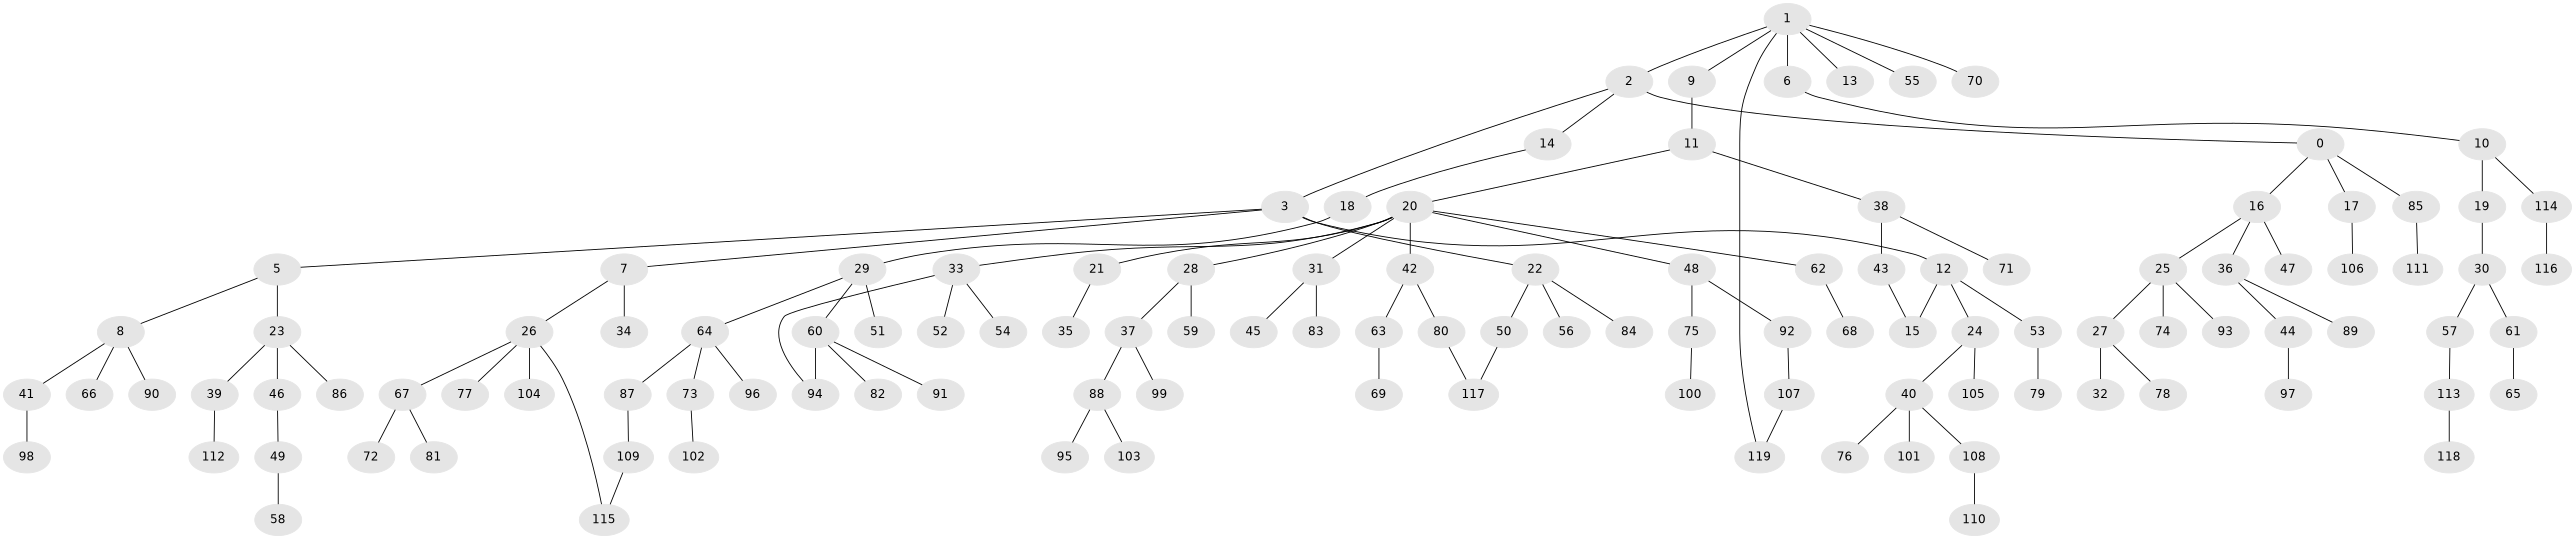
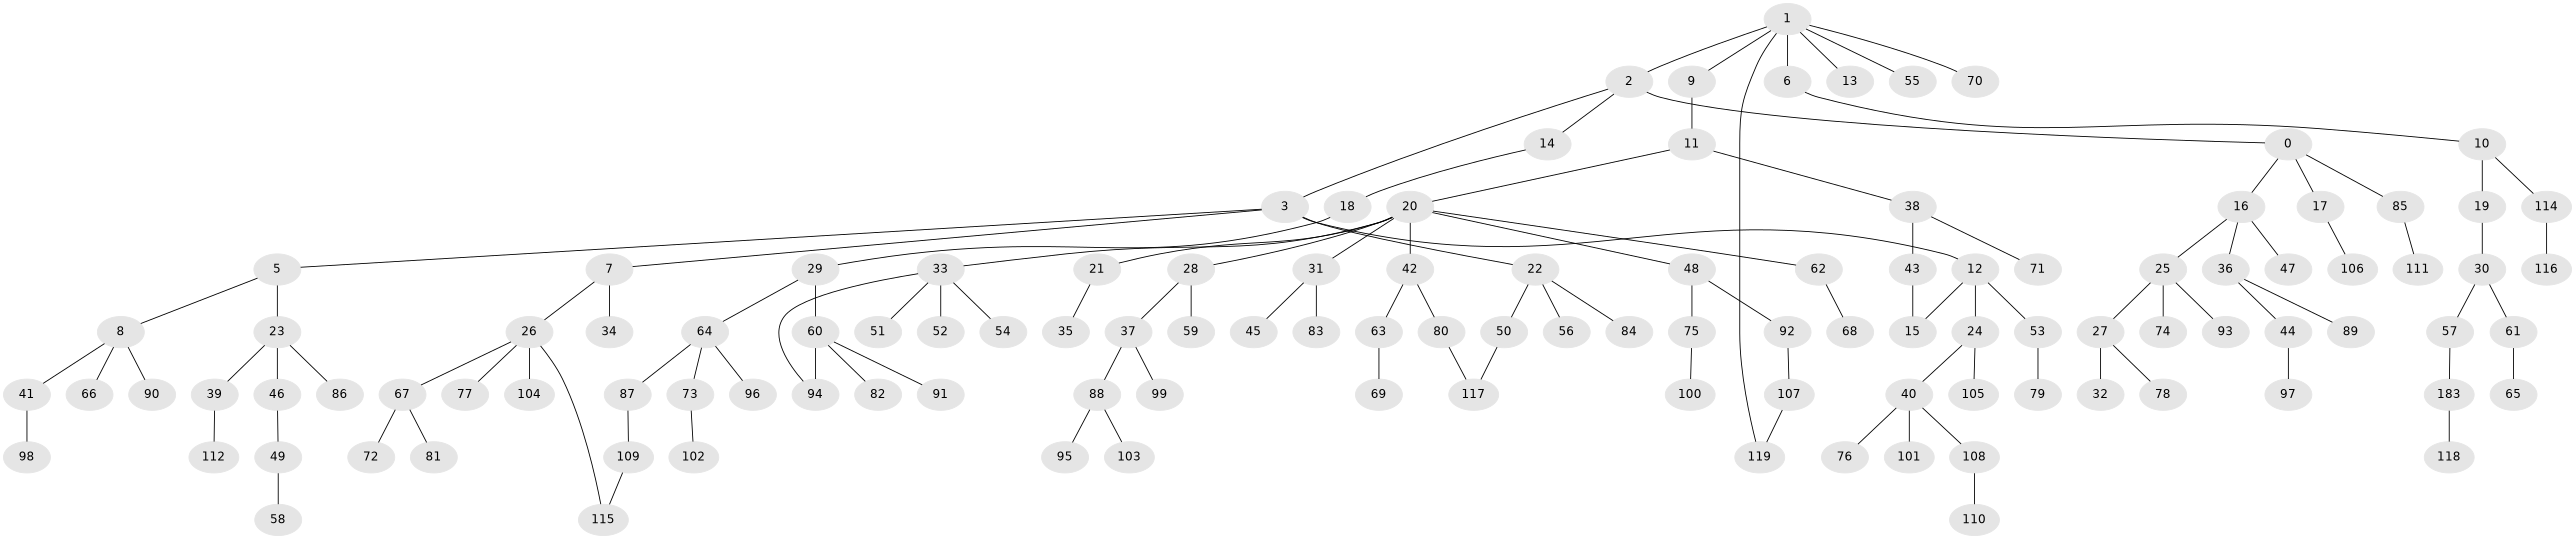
(870, 301) -> (910, 301)
(2449, 395) -> (2449, 395)
